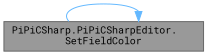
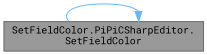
(104, 36) -> (104, 36)
